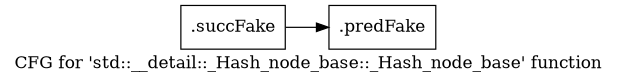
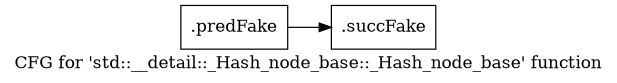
(301, 27) -> (303, 27)
